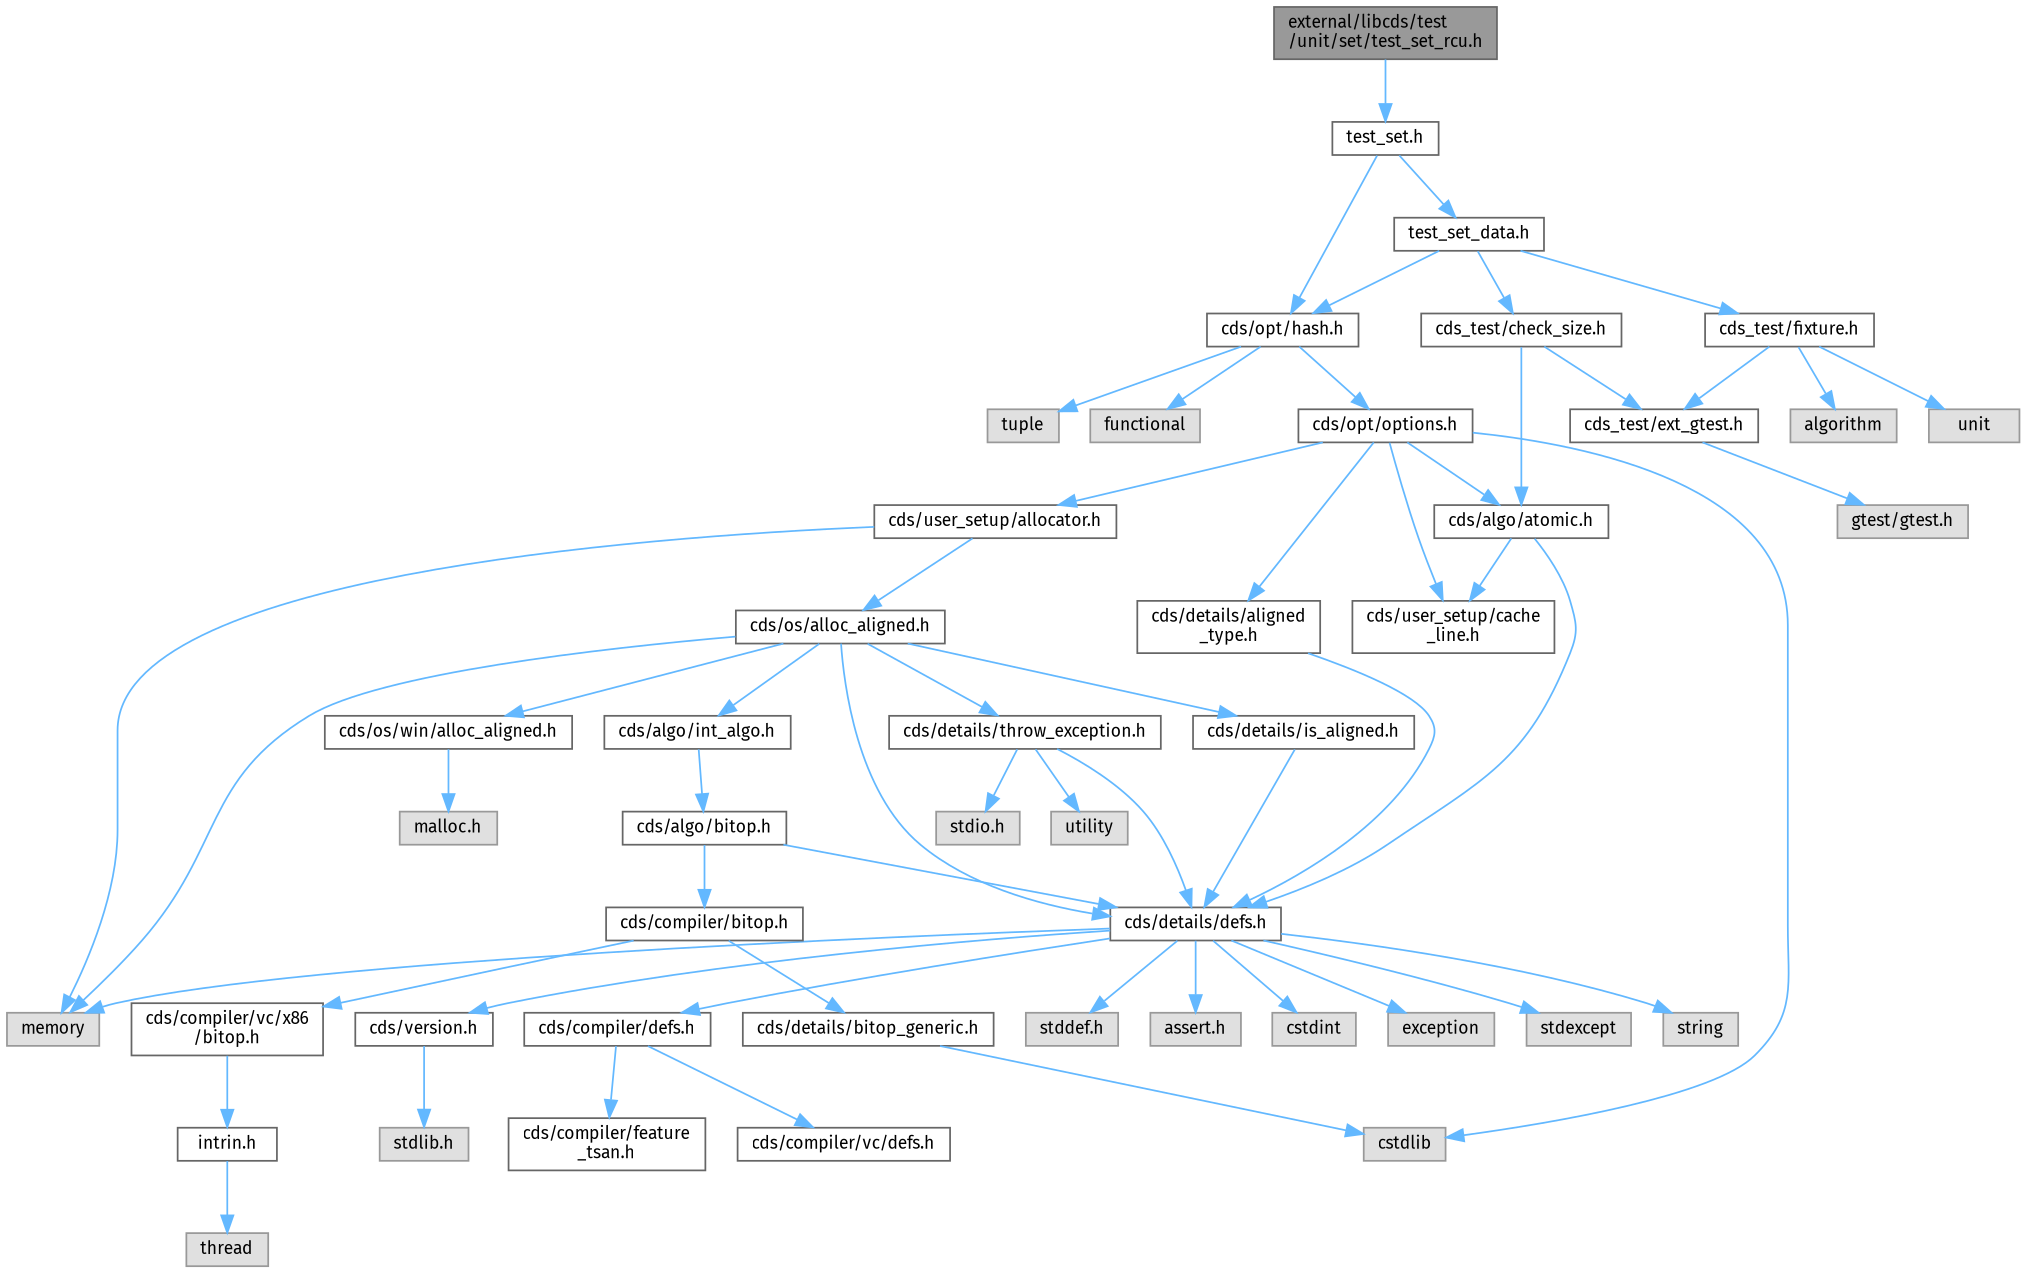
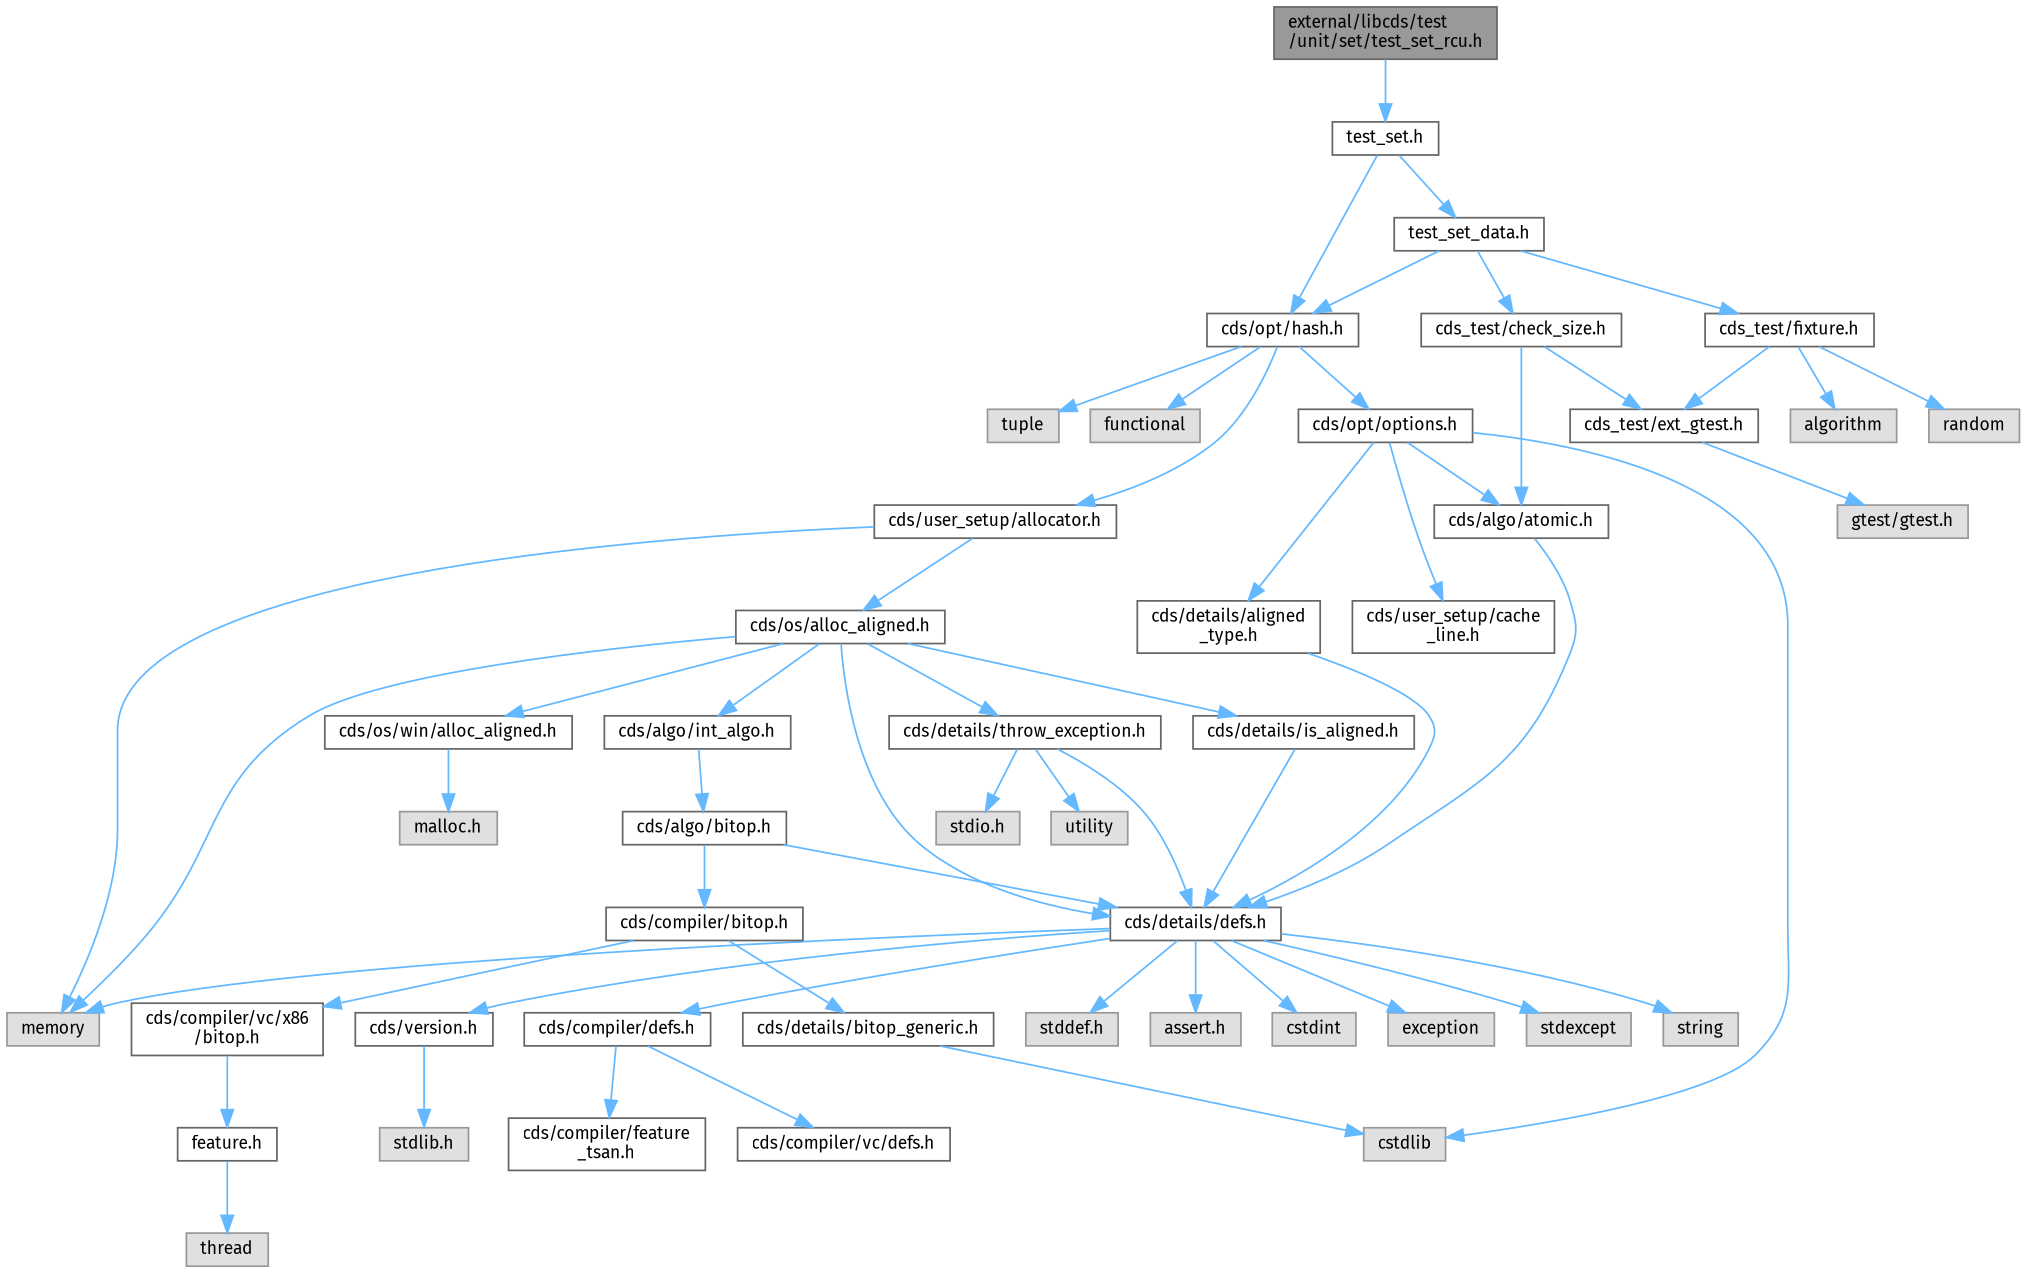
(1974, 426) -> (1974, 426)
(1199, 472) -> (1207, 448)
(1495, 562) -> none
(227, 1144) -> (227, 1144)
